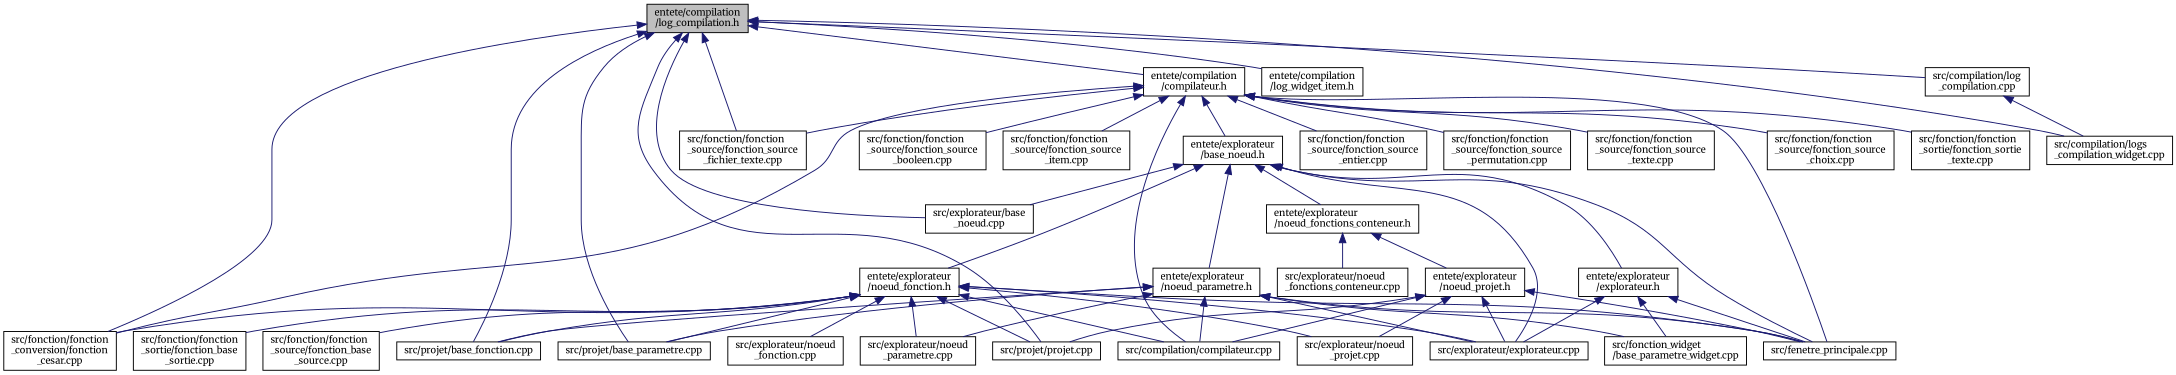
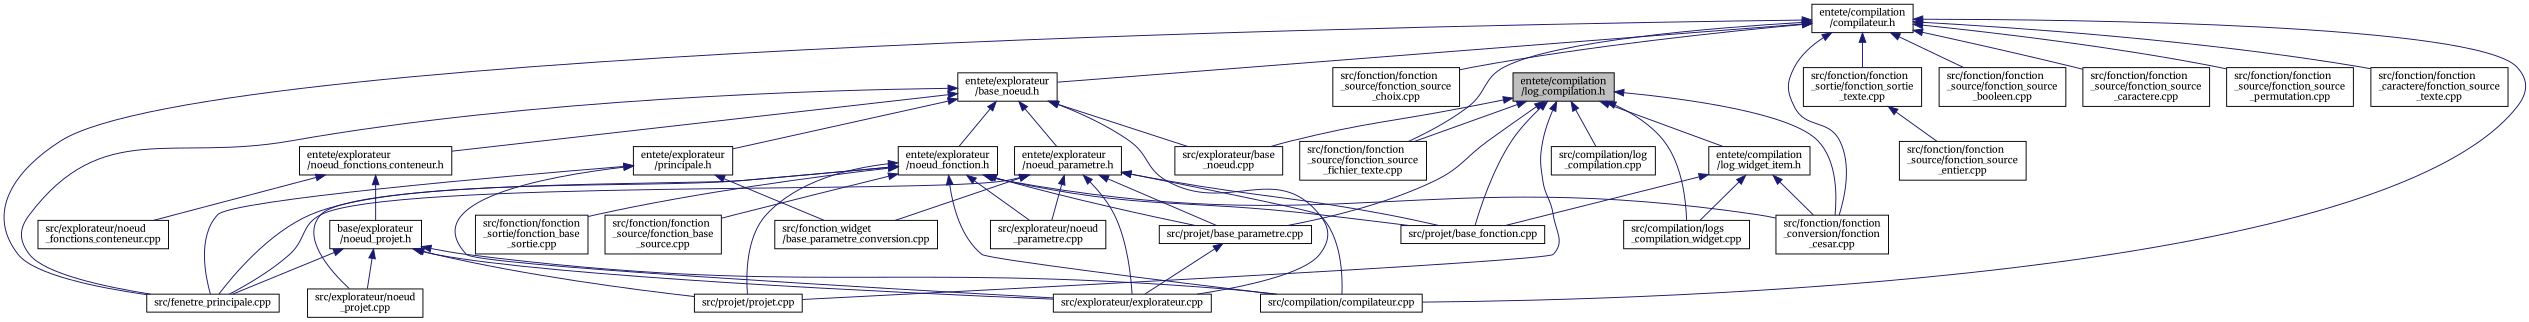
(951, 51) -> none
(1277, 115) -> (1917, 127)
(2048, 118) -> (1720, 201)
(1066, 150) -> (2146, 87)
(1651, 150) -> (2439, 87)
none -> (1797, 199)
none -> (1588, 205)
(1475, 282) -> (376, 235)
(1628, 282) -> (683, 161)
(1223, 307) -> (1180, 271)
(786, 351) -> none
(1676, 351) -> (856, 235)
